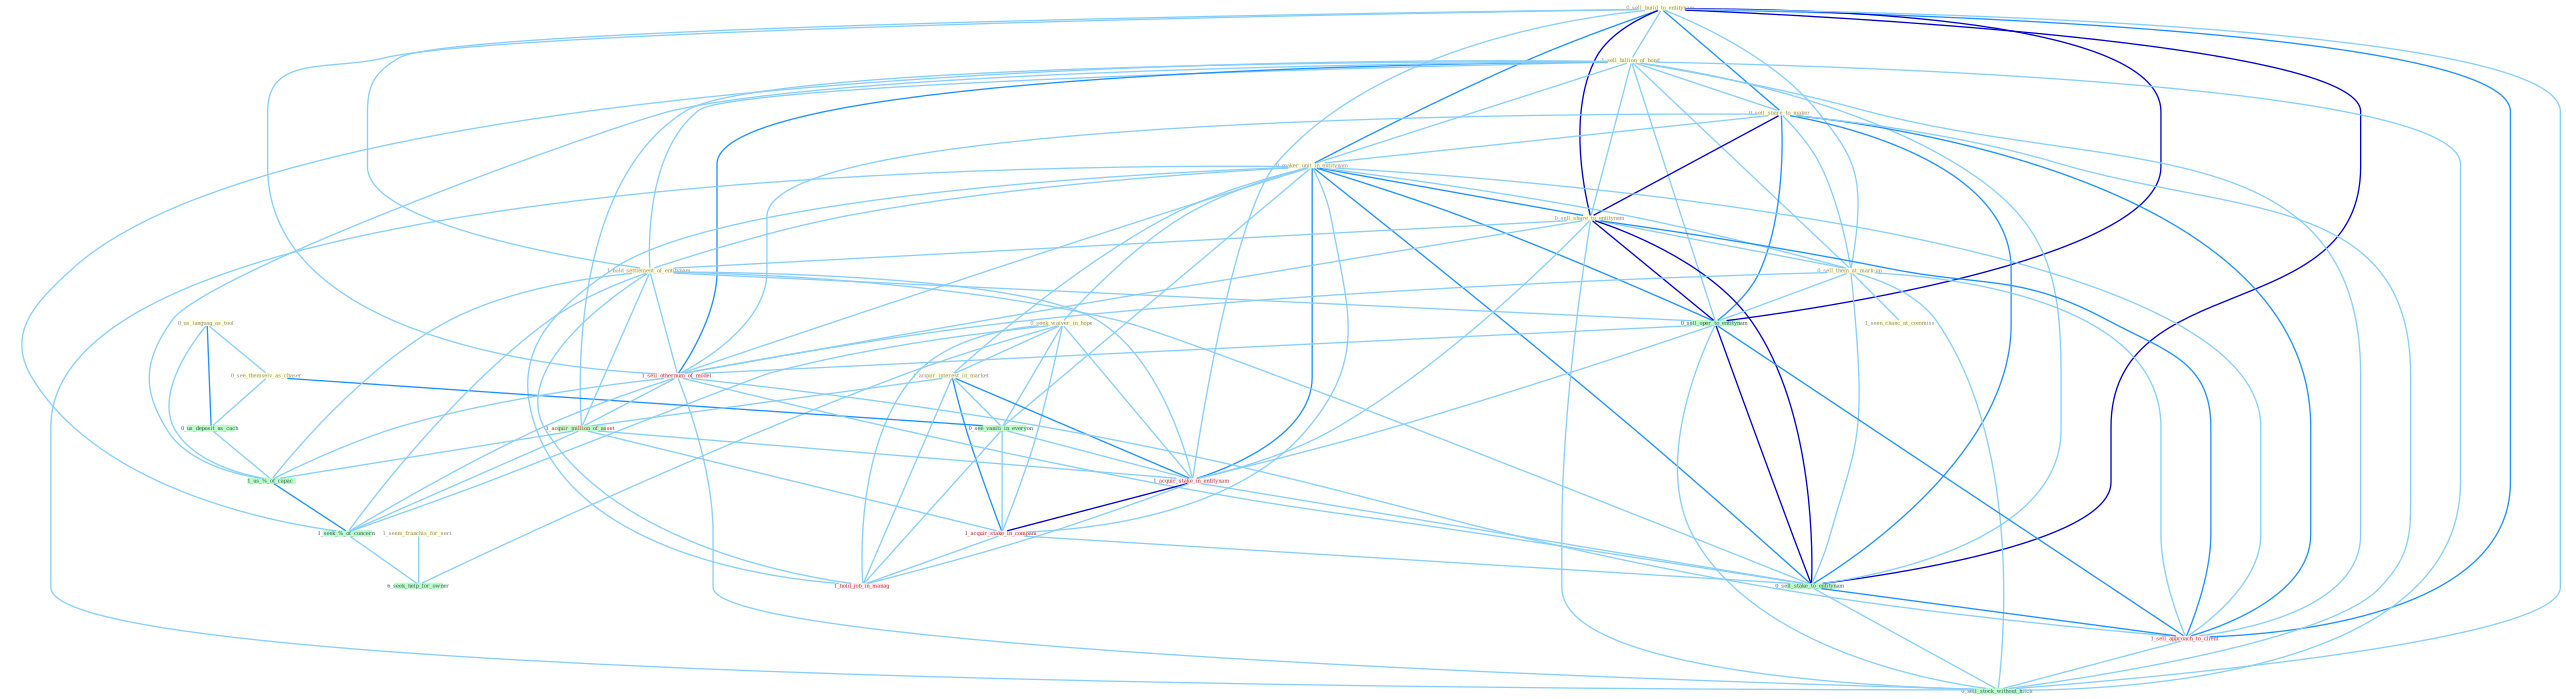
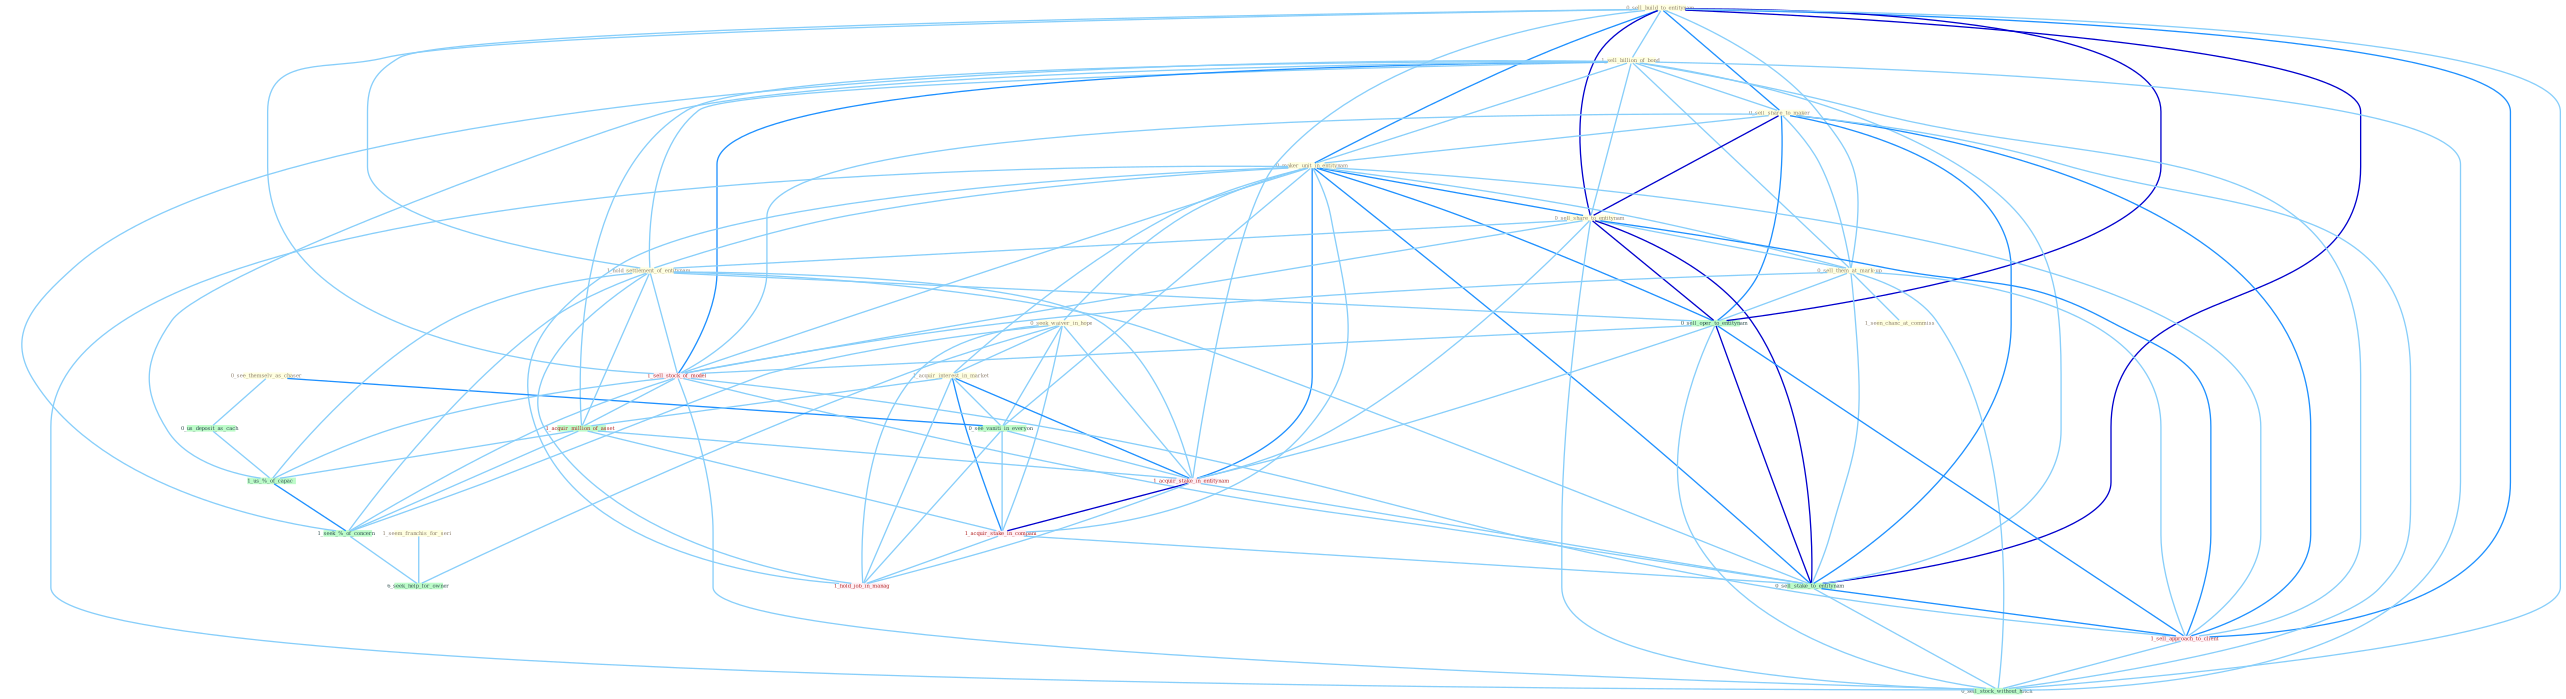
(1671, 185) -> none
(207, 323) -> none
(678, 376) -> (678, 376)
